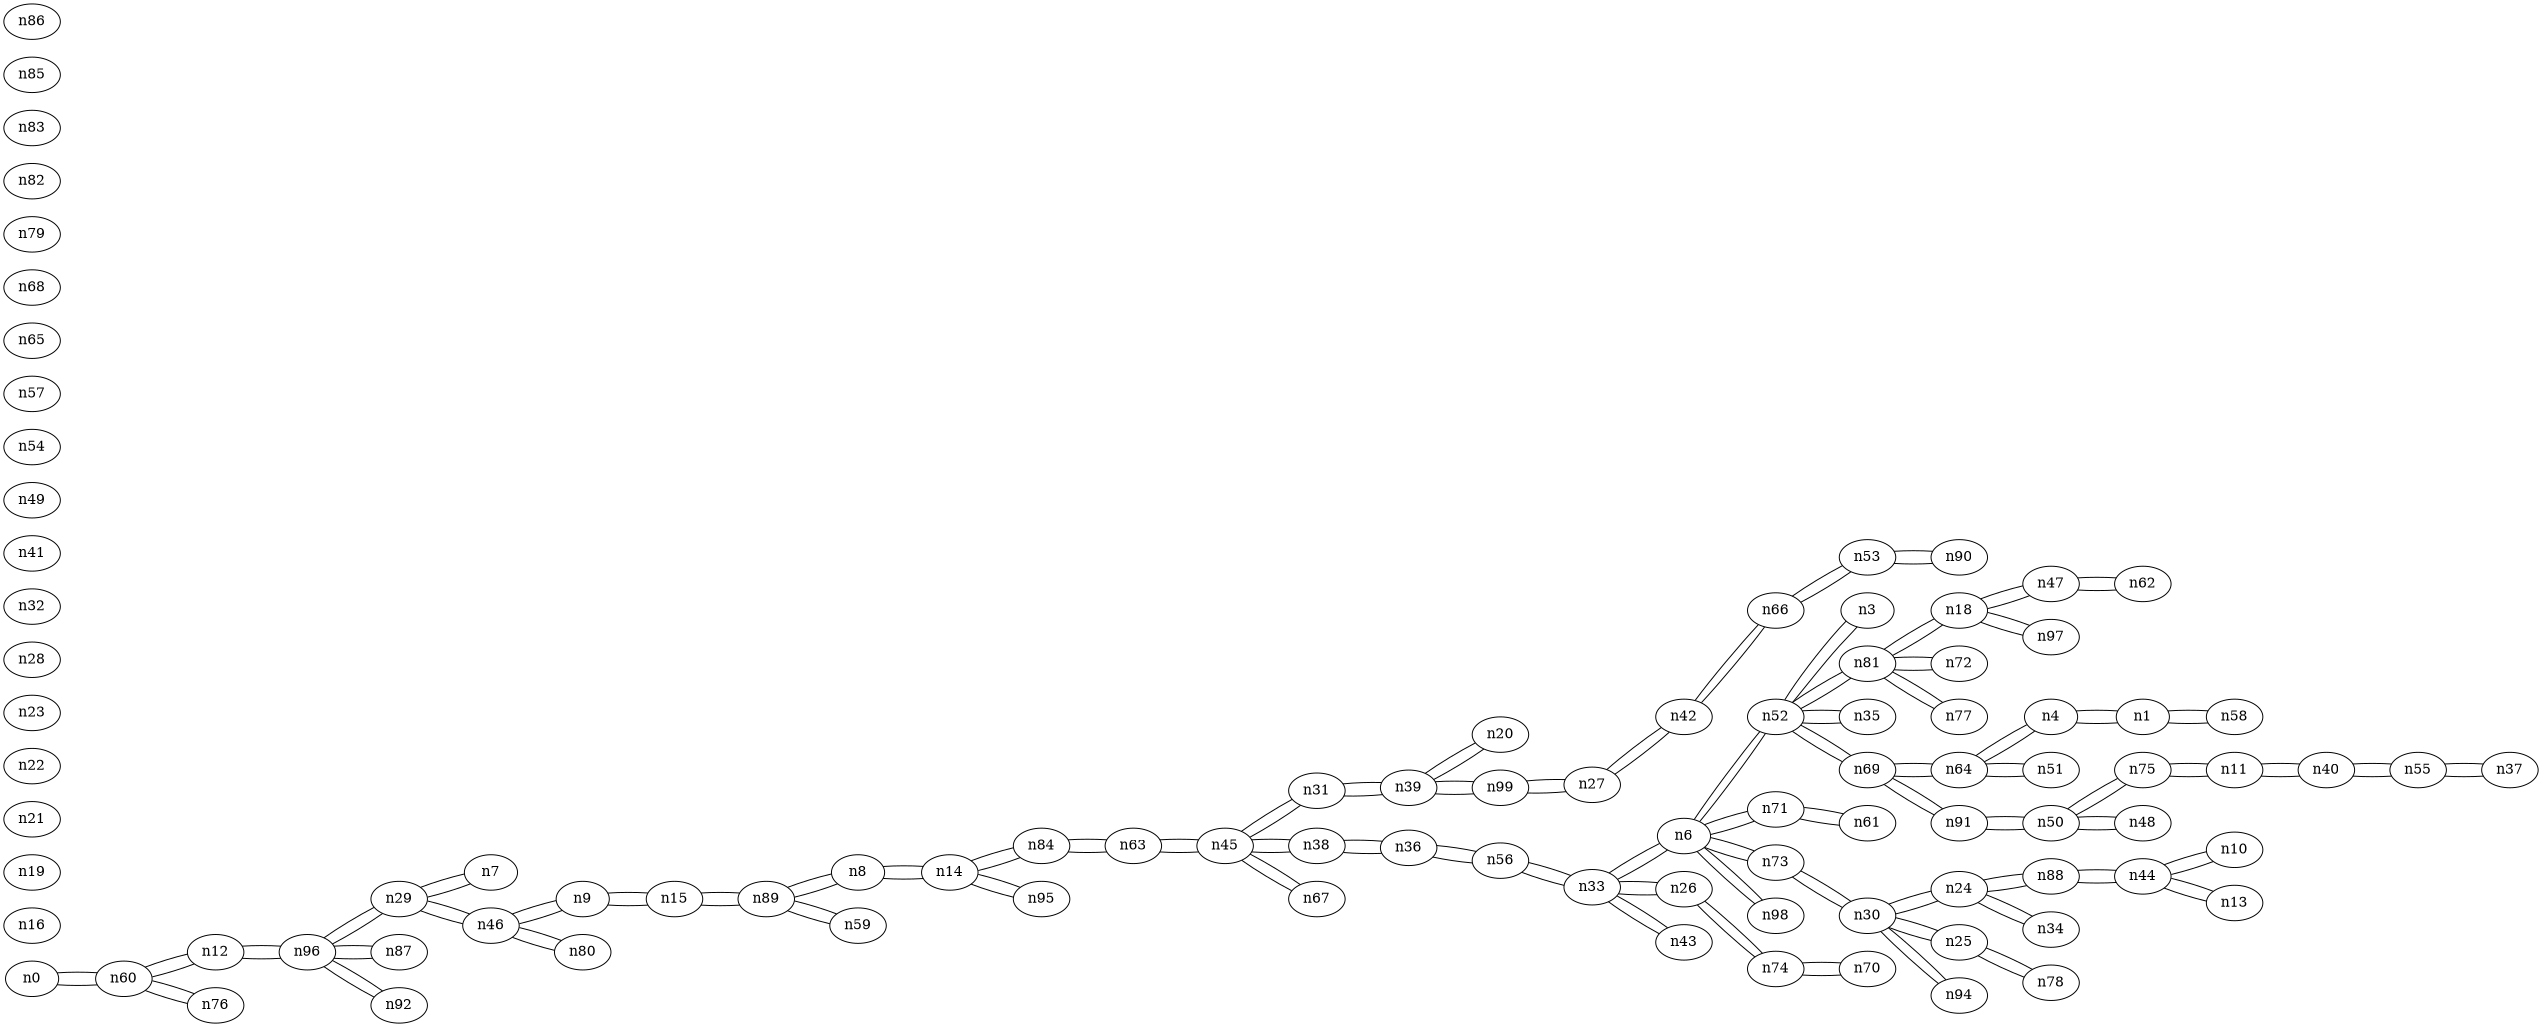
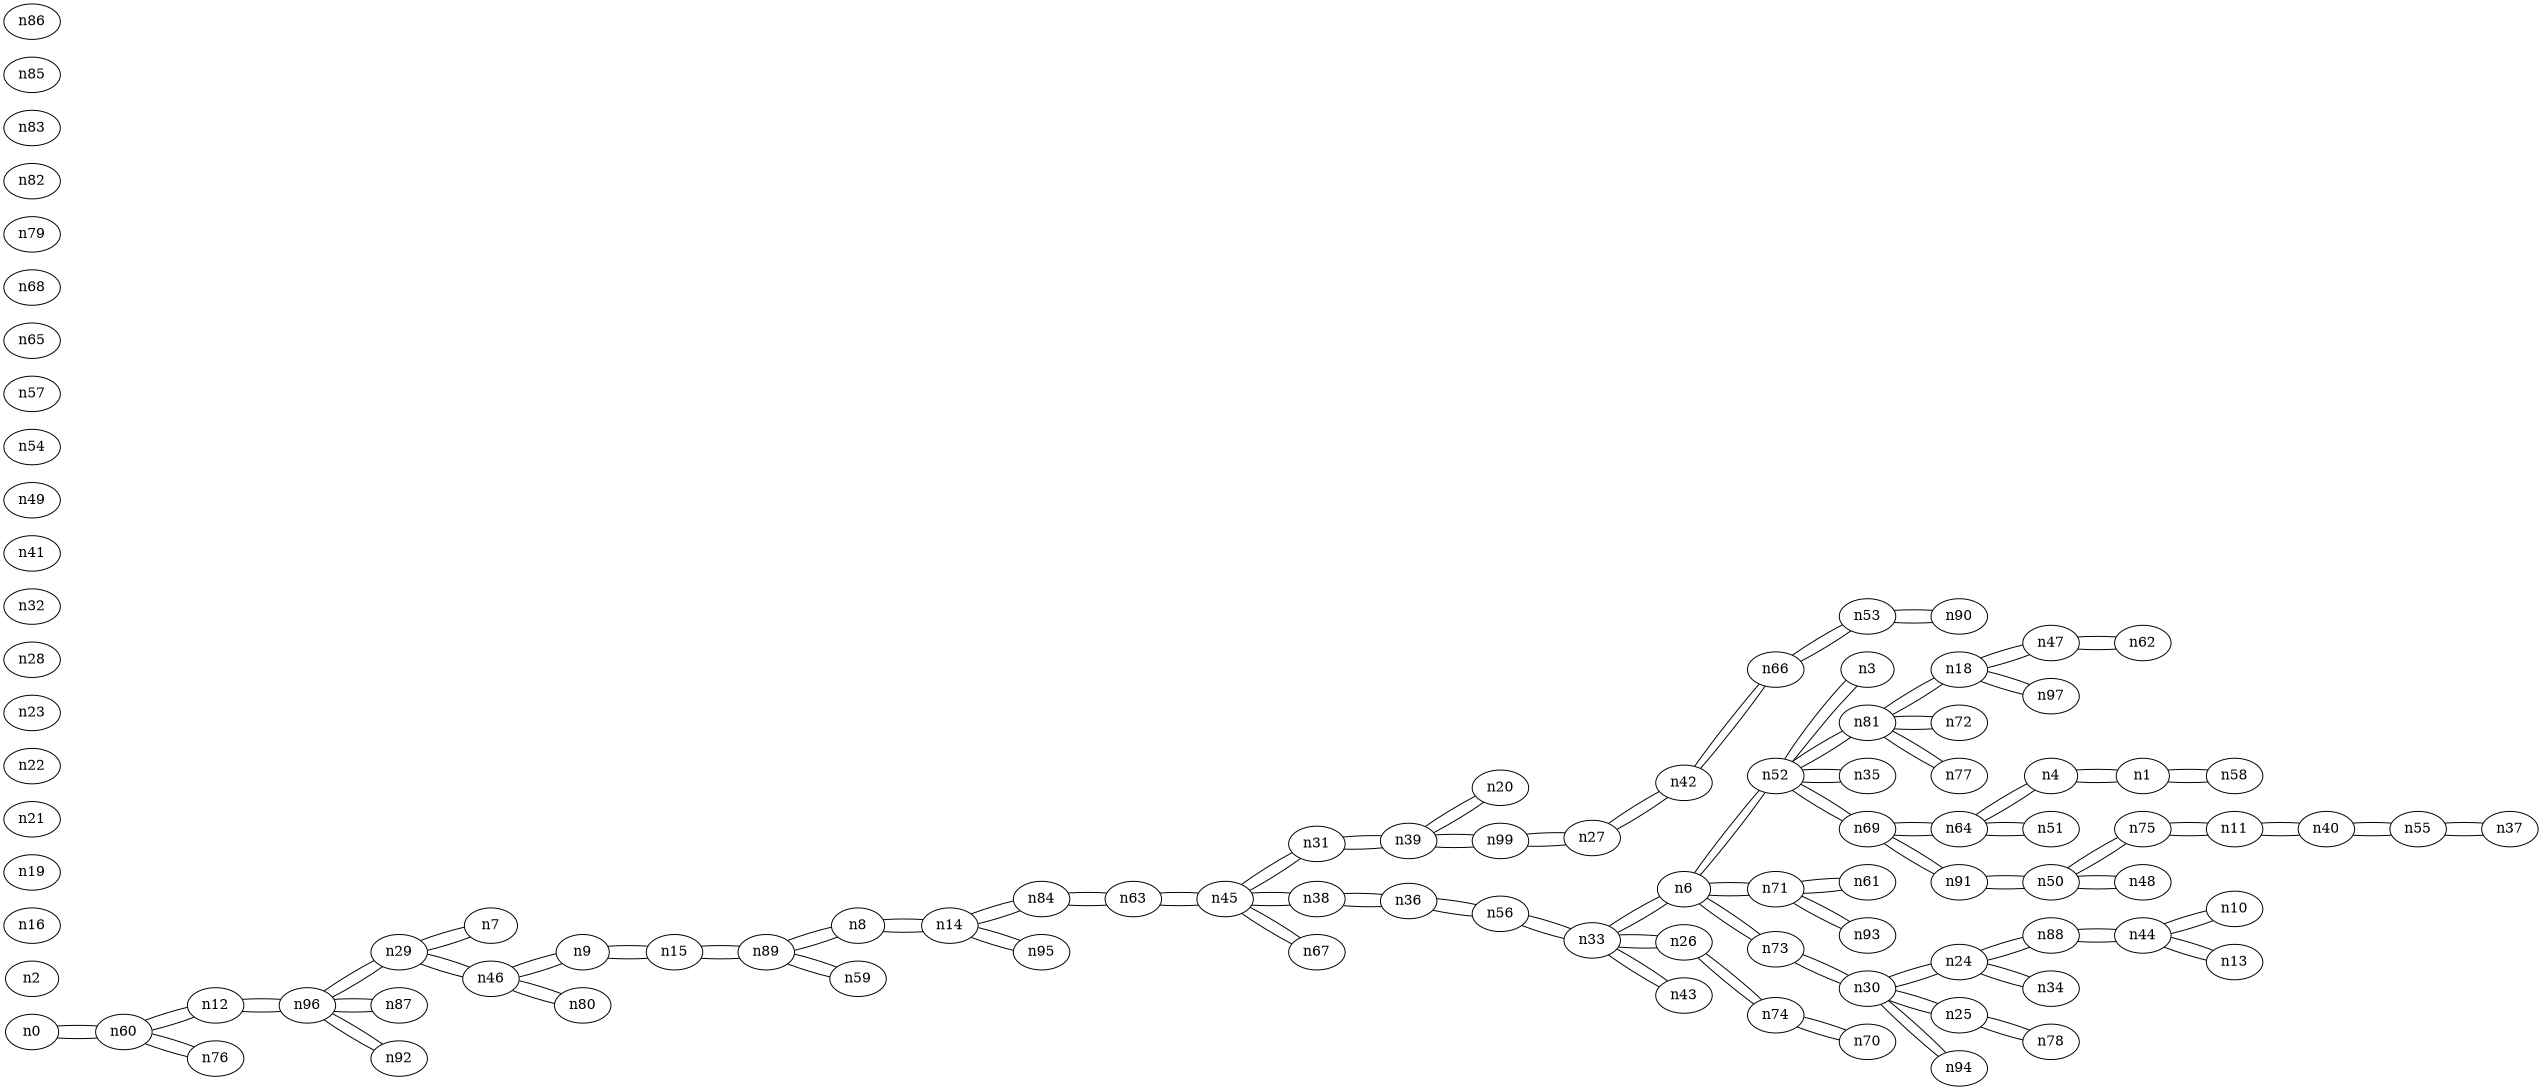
(1776, 916) -> none
none -> (1868, 935)
none -> (32, 979)
